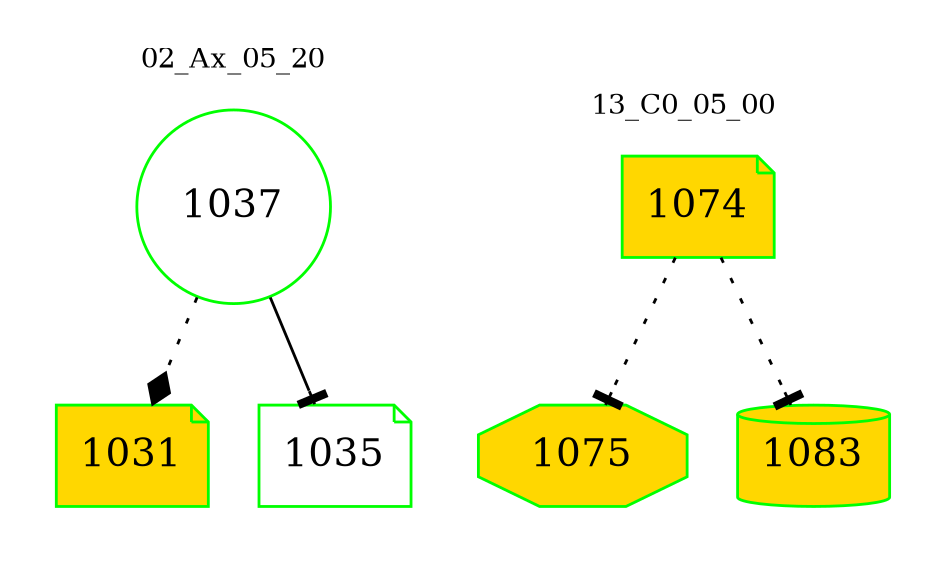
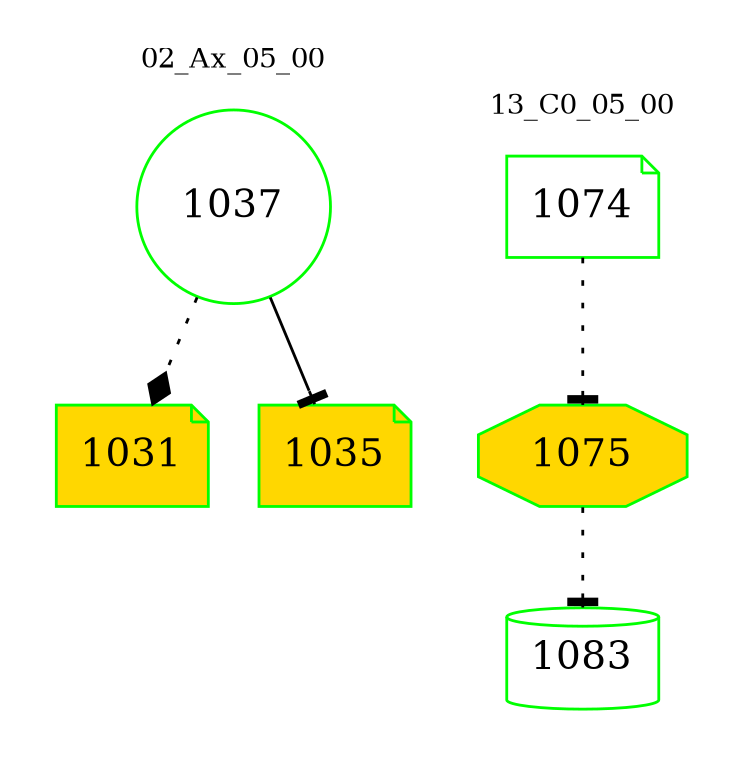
(234, 61) -> (234, 61)
(698, 207) -> (583, 207)
(753, 325) -> (583, 550)
(335, 456) -> (335, 456)
(814, 456) -> (583, 658)
